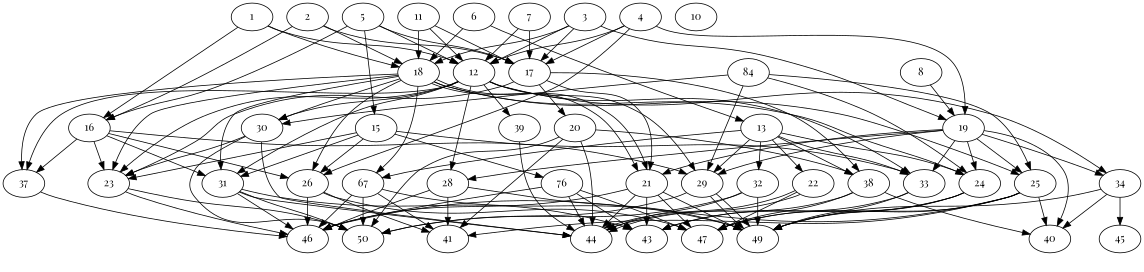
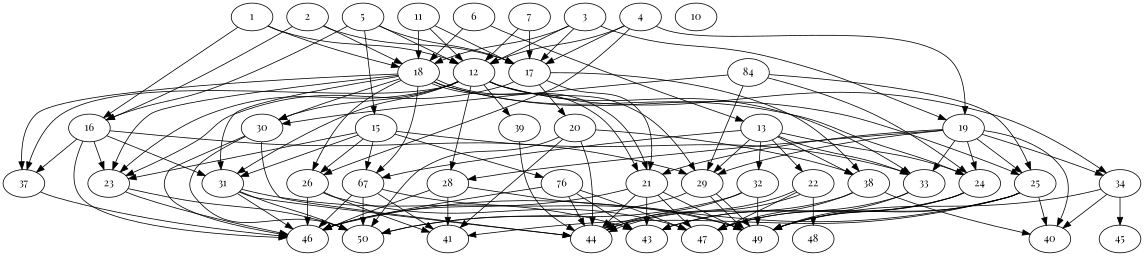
(921, 72) -> none
(169, 148) -> (148, 224)
none -> (371, 151)
(181, 157) -> (165, 189)
none -> (813, 239)
